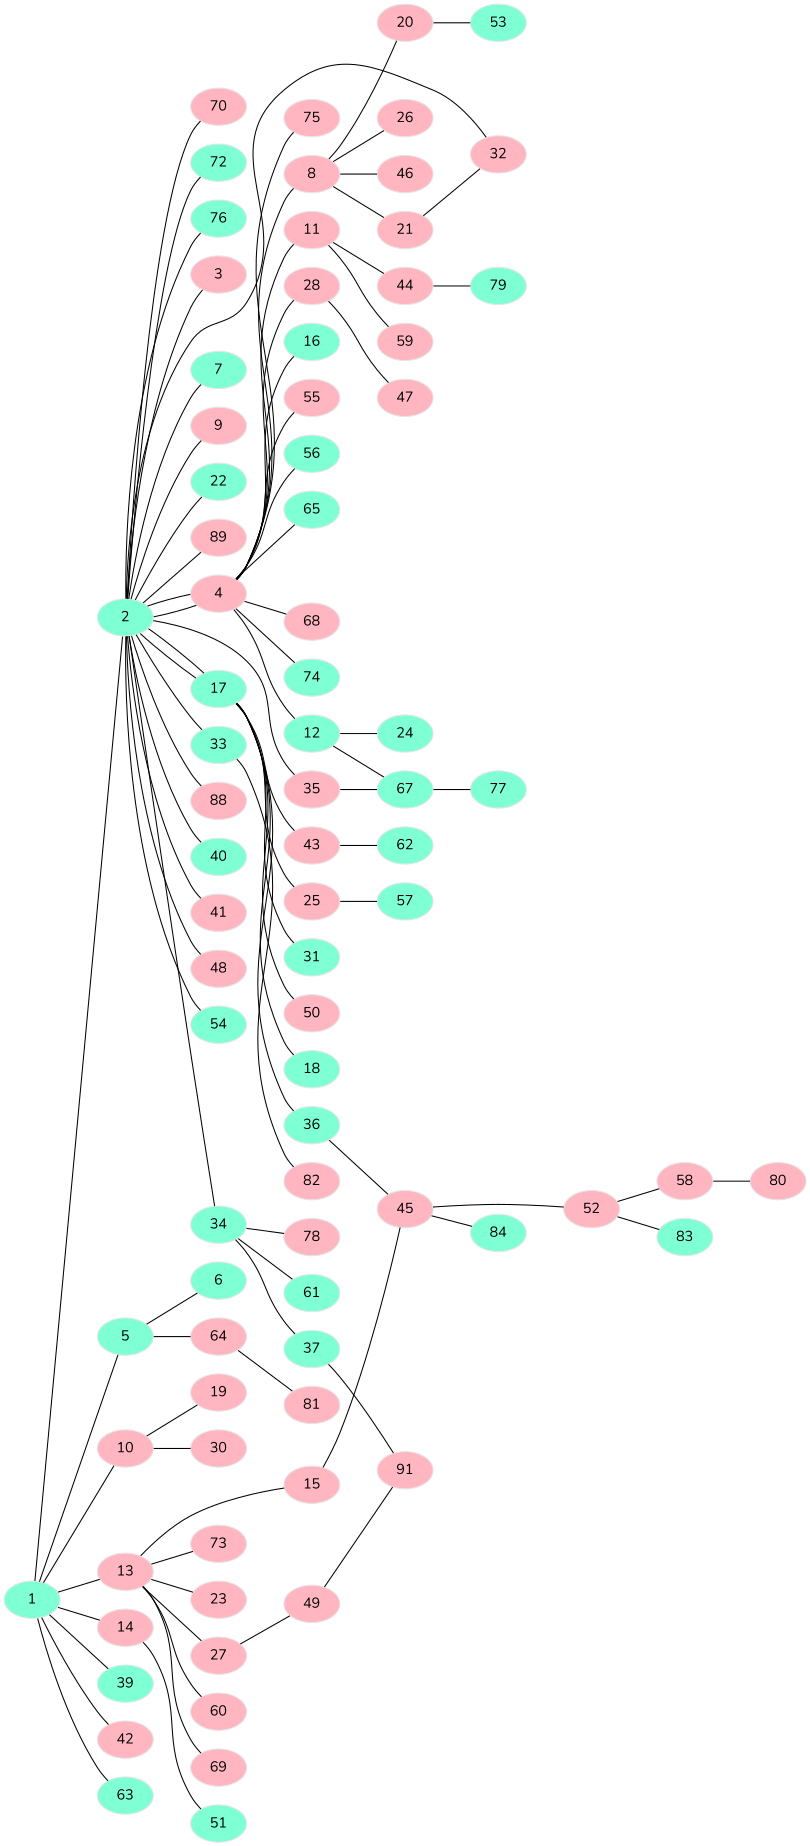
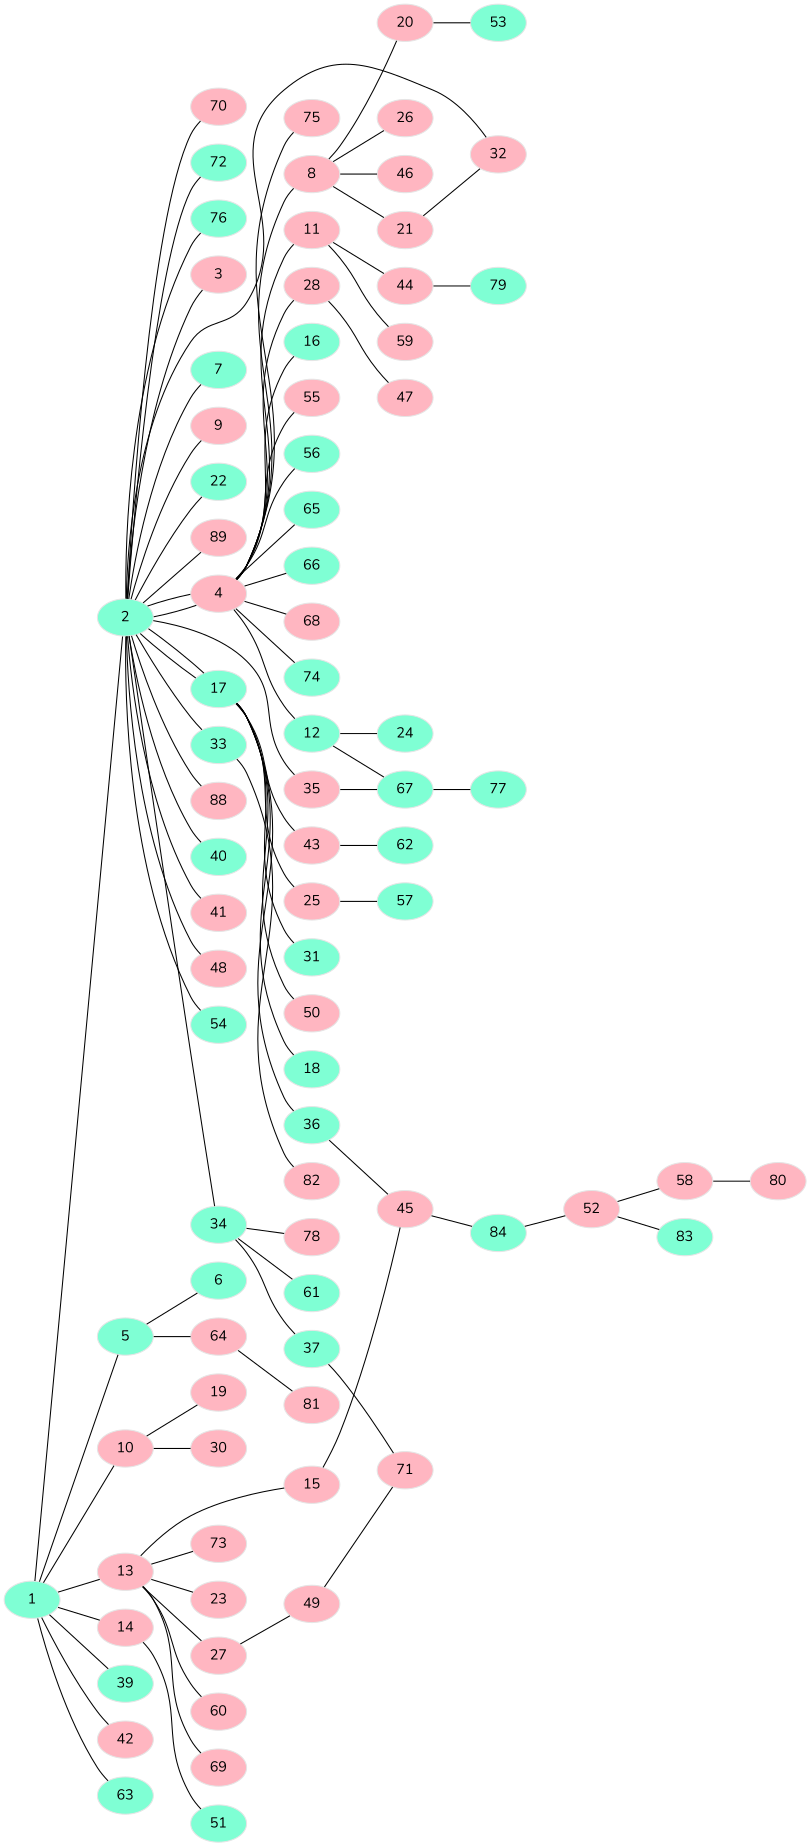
none -> (312, 566)
(498, 1204) -> (545, 1221)
(405, 1470) -> (405, 1470)
